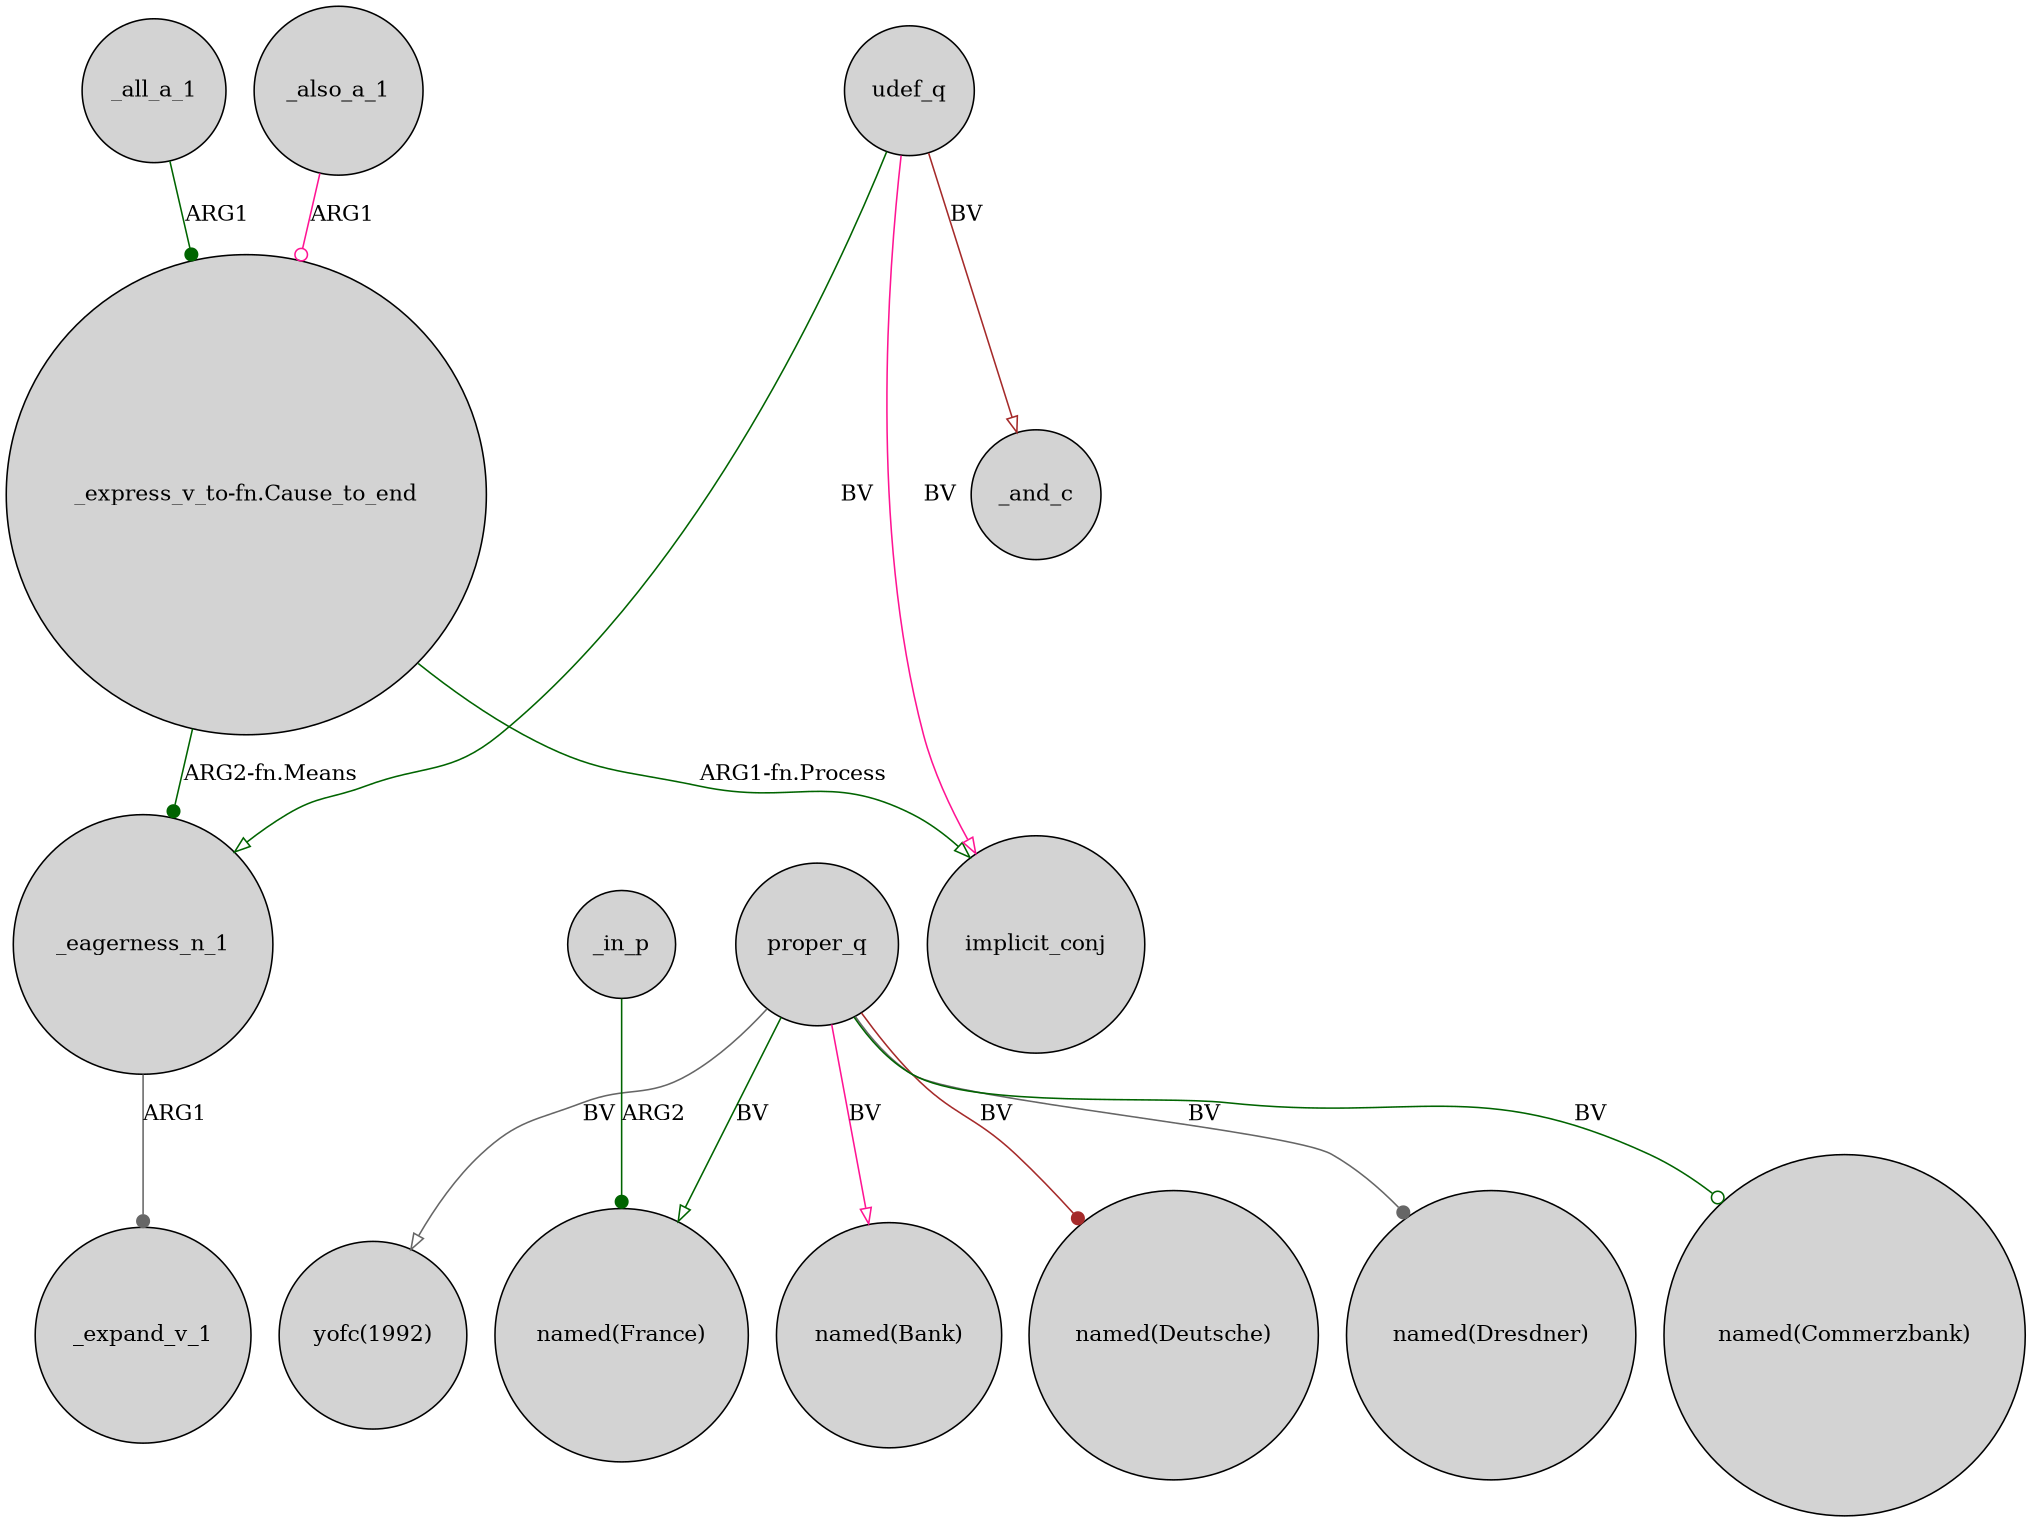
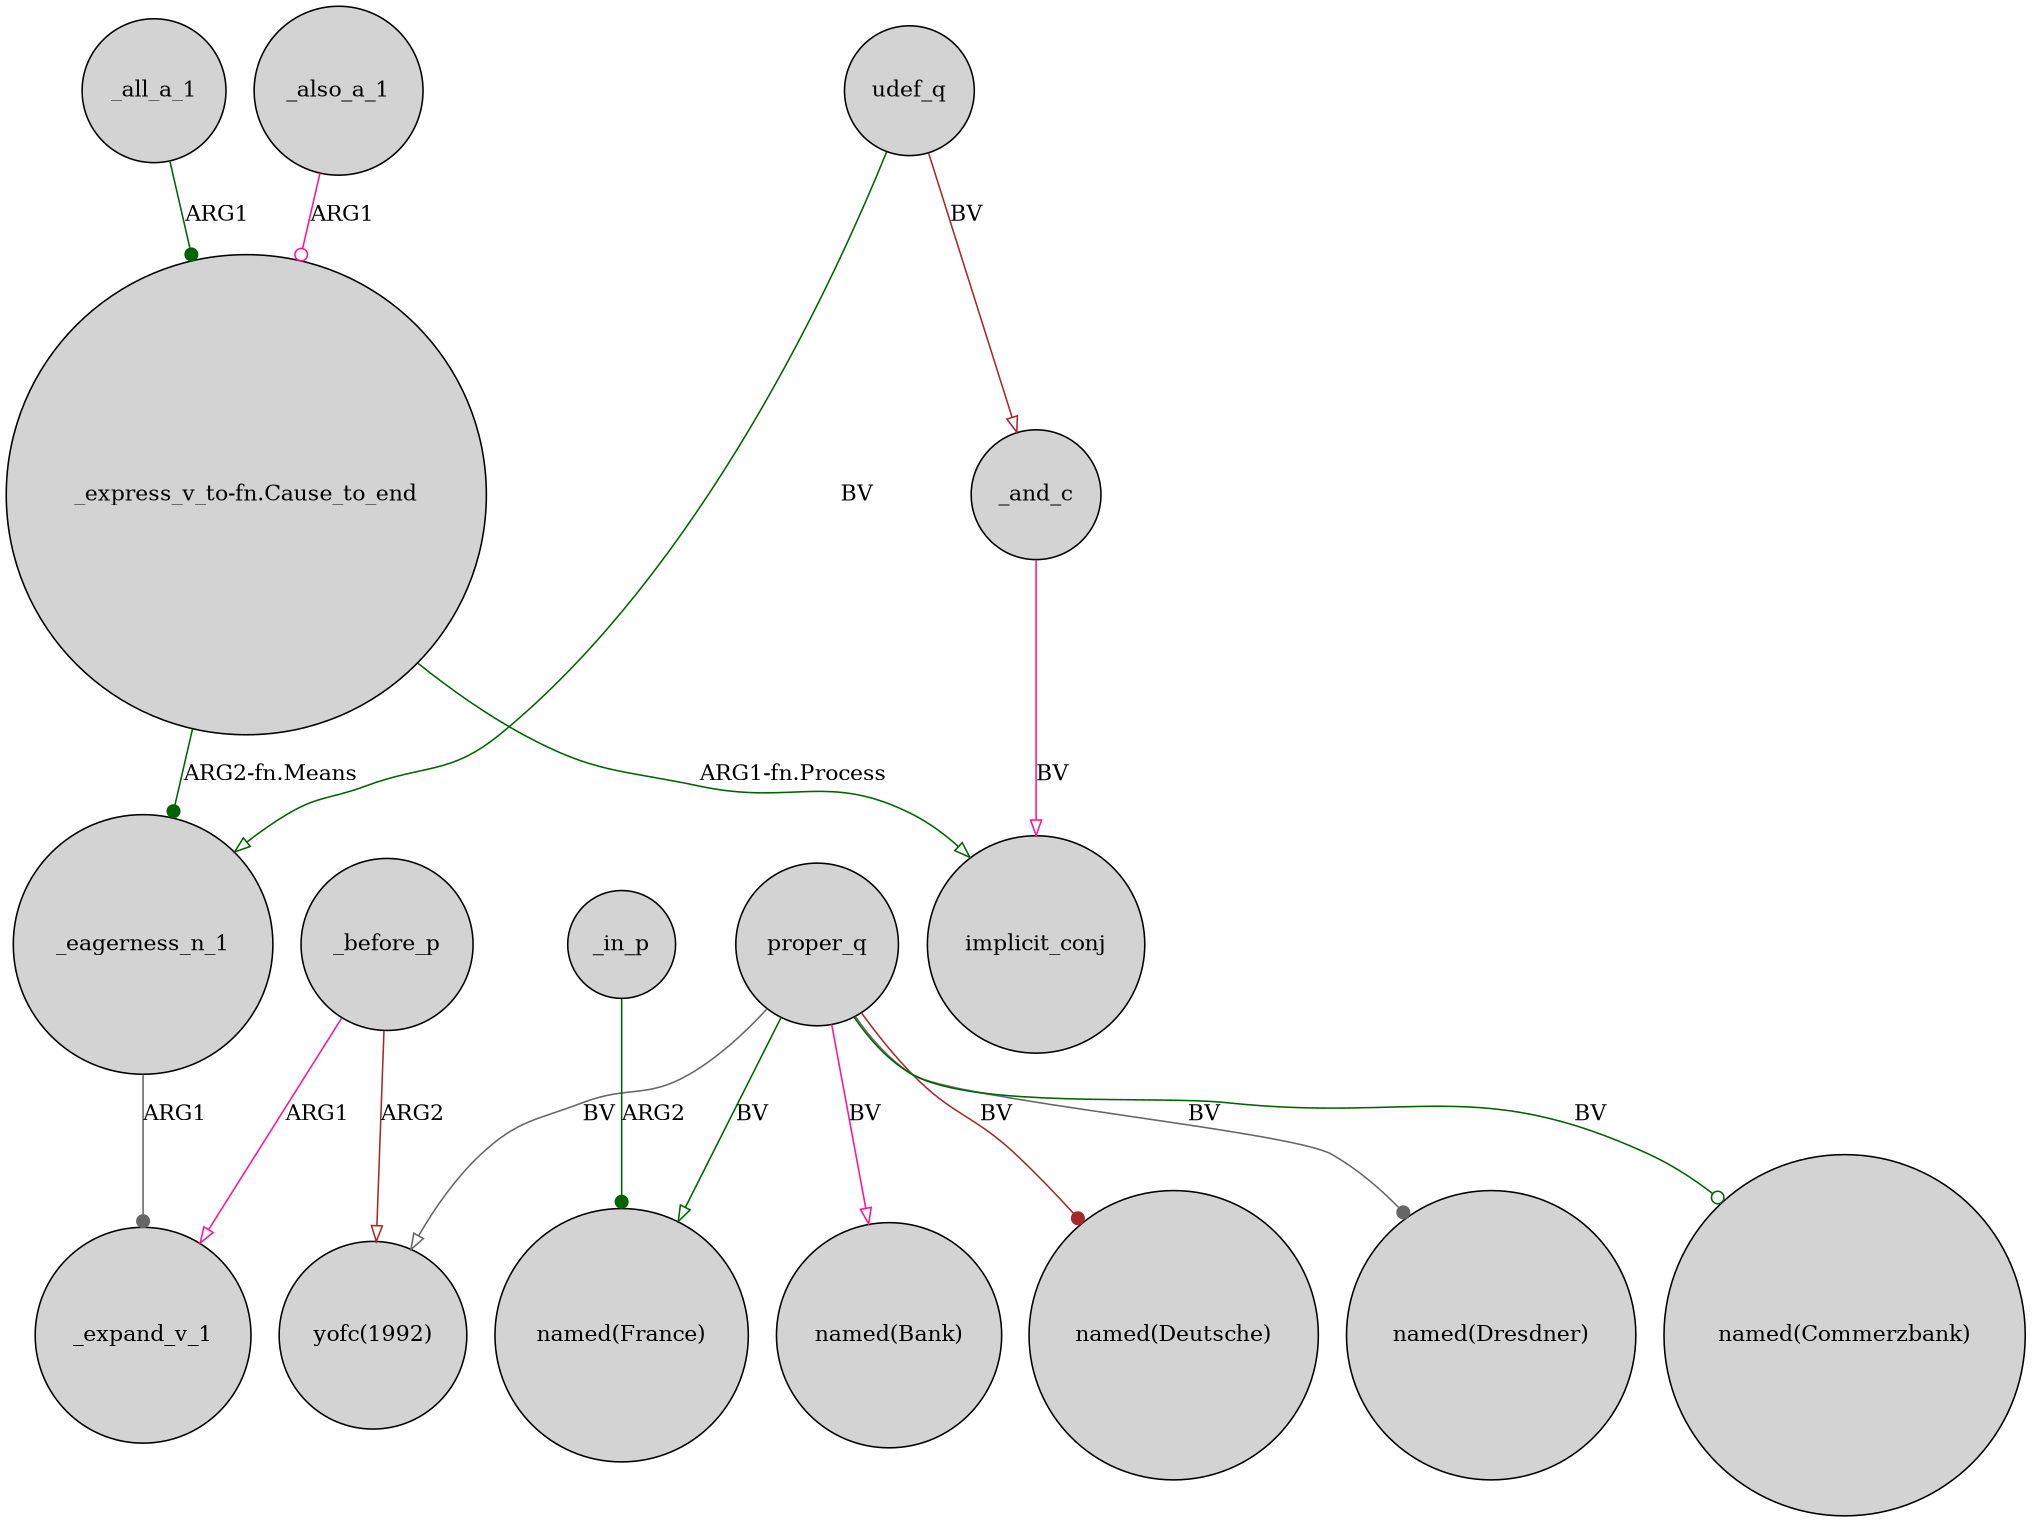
(890, 503) -> (1036, 690)
none -> (387, 944)
